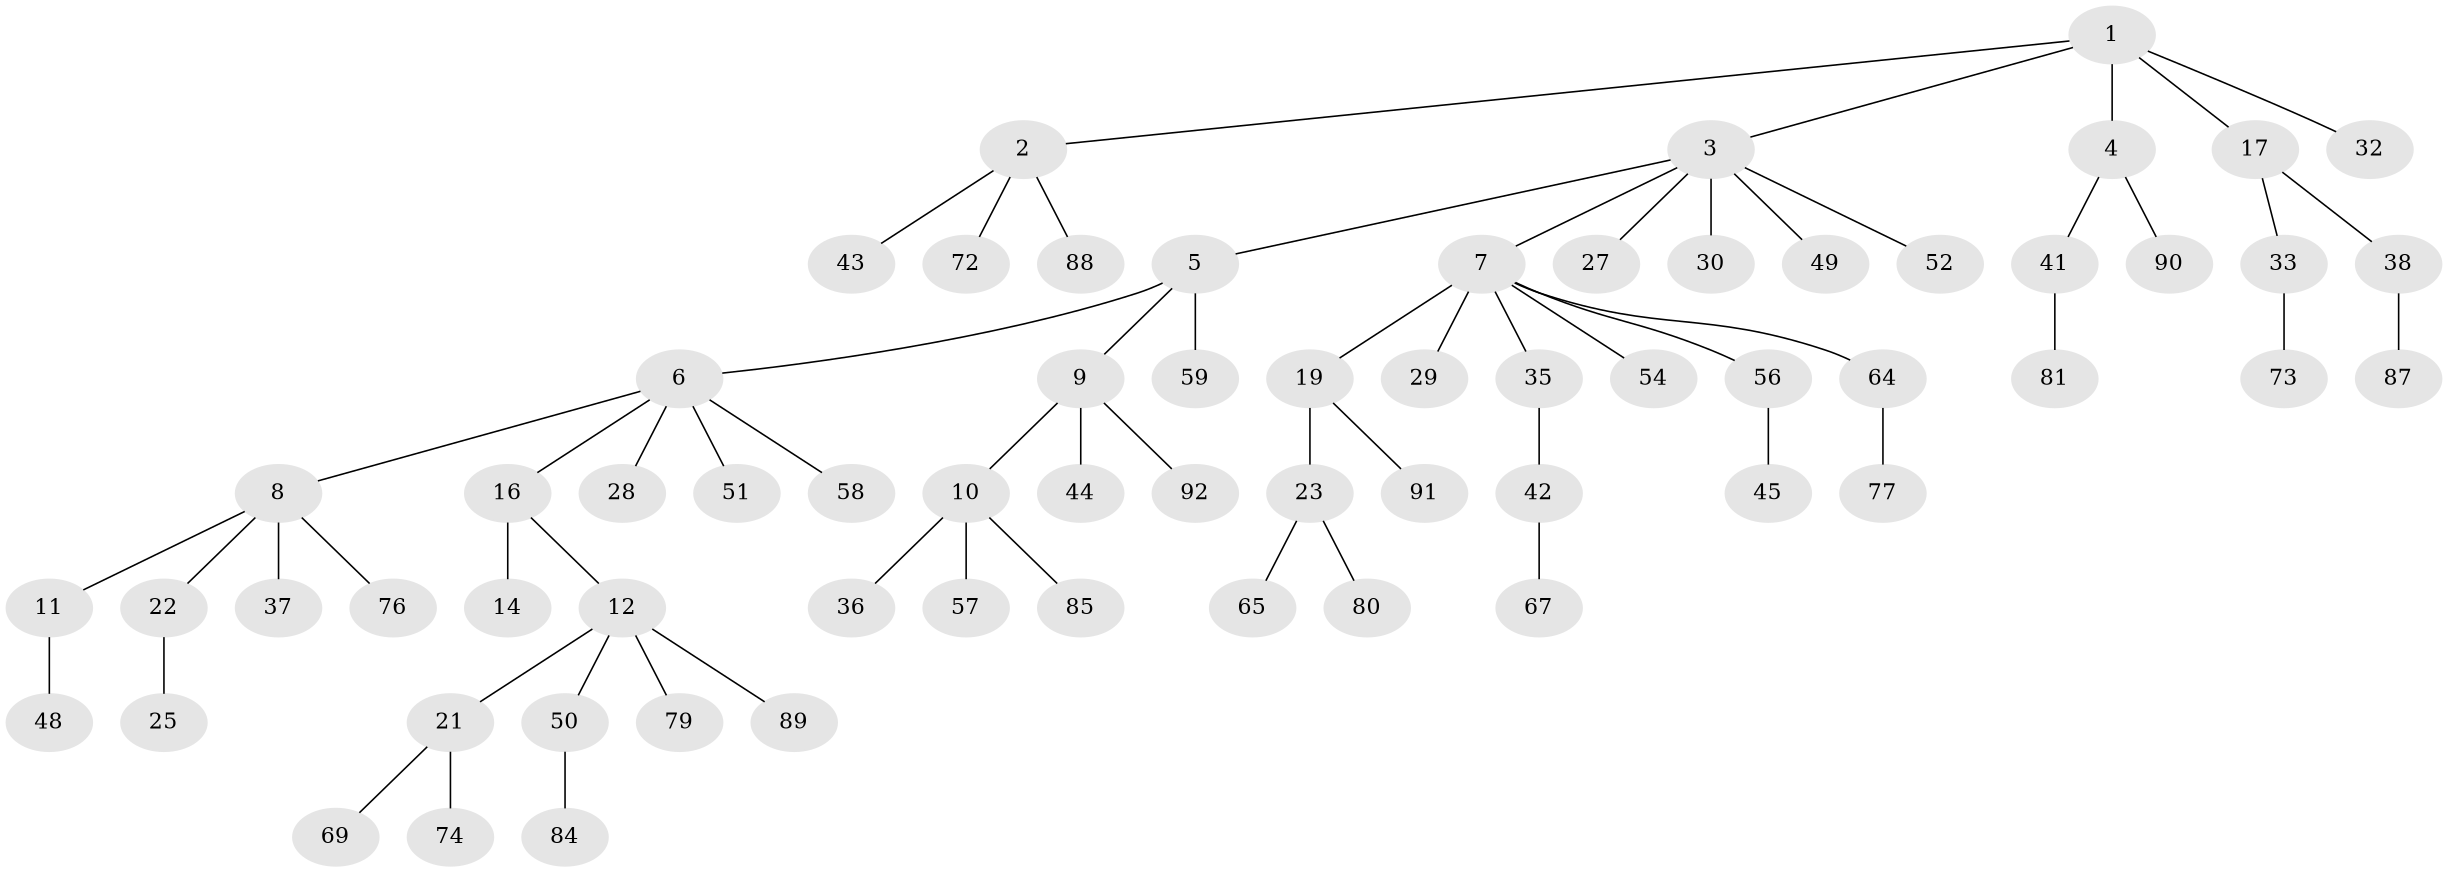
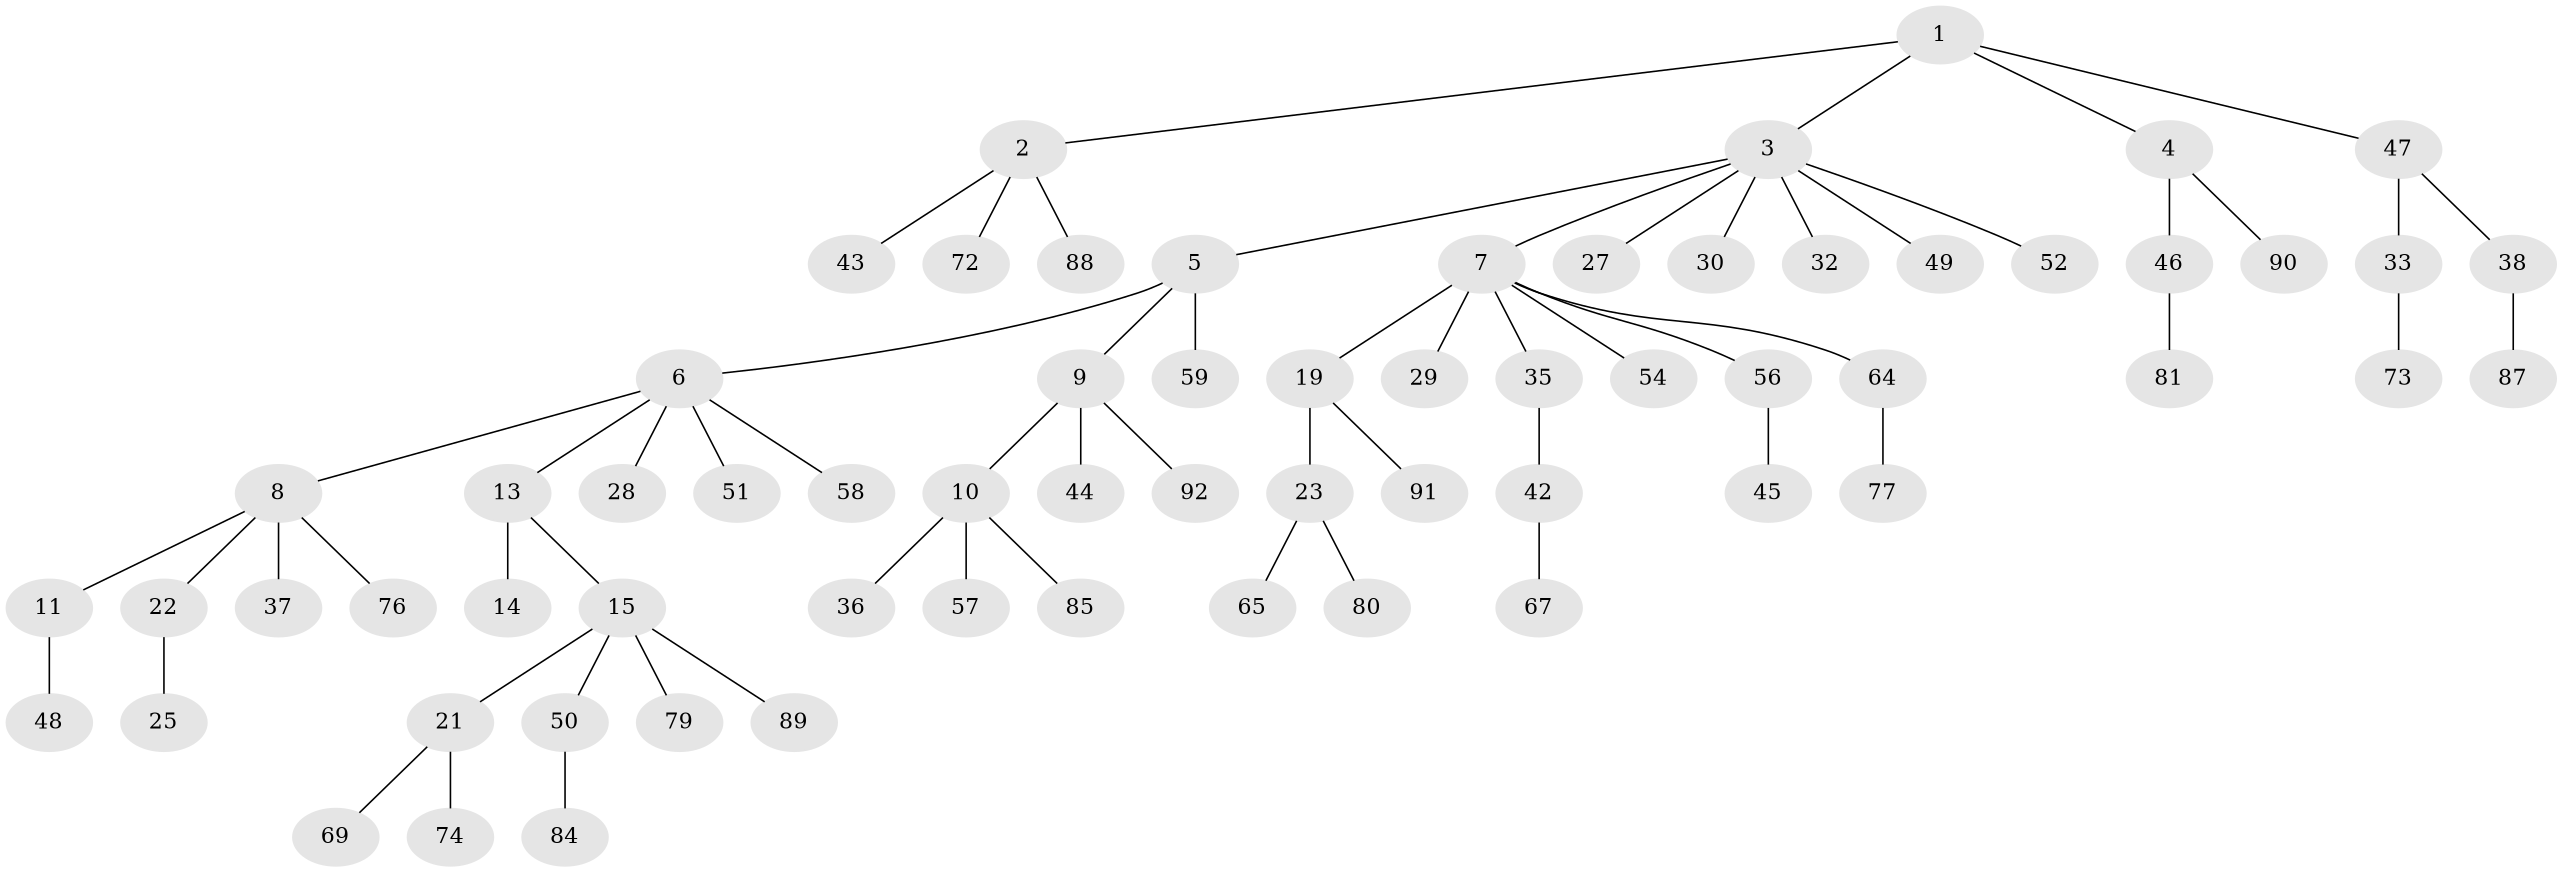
(2242, 90) -> (1797, 207)
(2255, 150) -> (2399, 150)
(2055, 264) -> (2169, 264)
(508, 493) -> (508, 493)
(622, 608) -> (622, 608)
